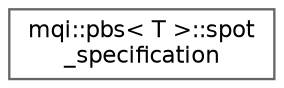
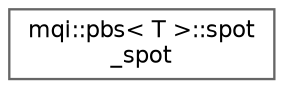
(142, 44) -> (142, 44)
